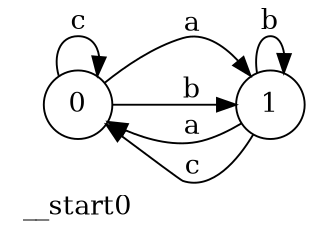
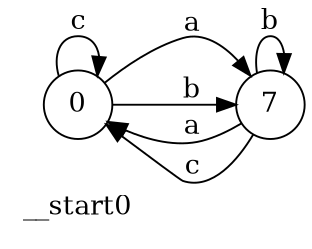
(270, 105) -> (270, 105)
